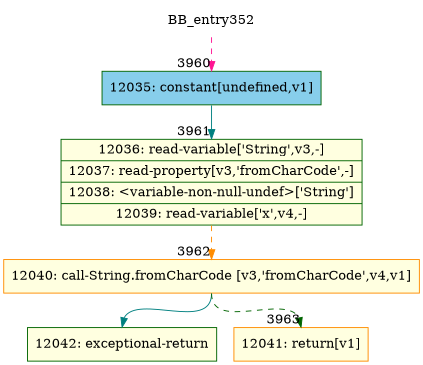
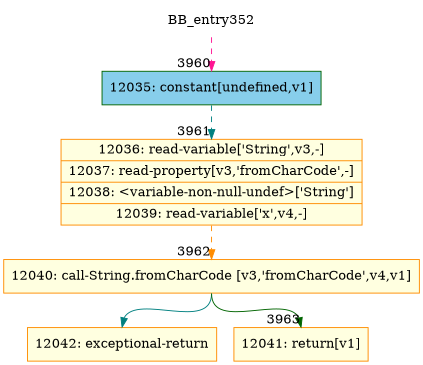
(212, 117) -> (212, 117)
(212, 182) -> (212, 182)
(252, 311) -> (252, 311)
(122, 344) -> (122, 344)
